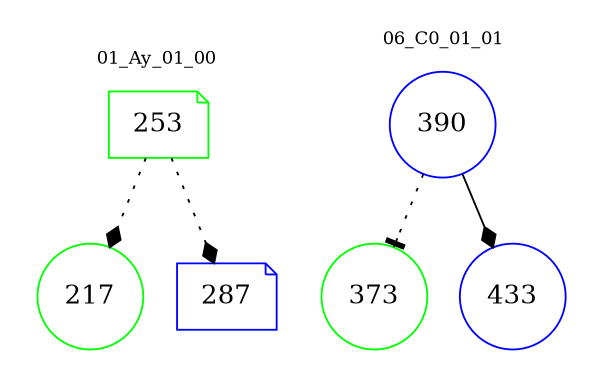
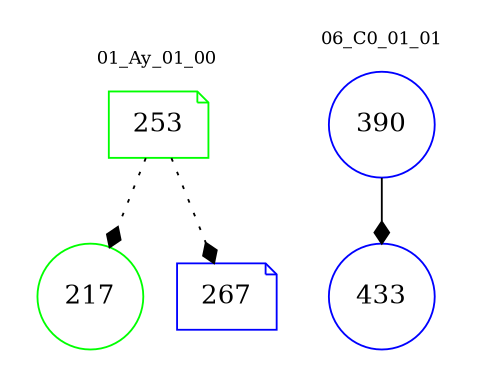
(227, 297) -> (227, 297)
(374, 297) -> none
